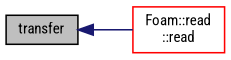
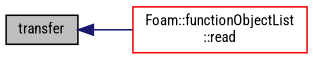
(179, 30) -> (220, 30)
